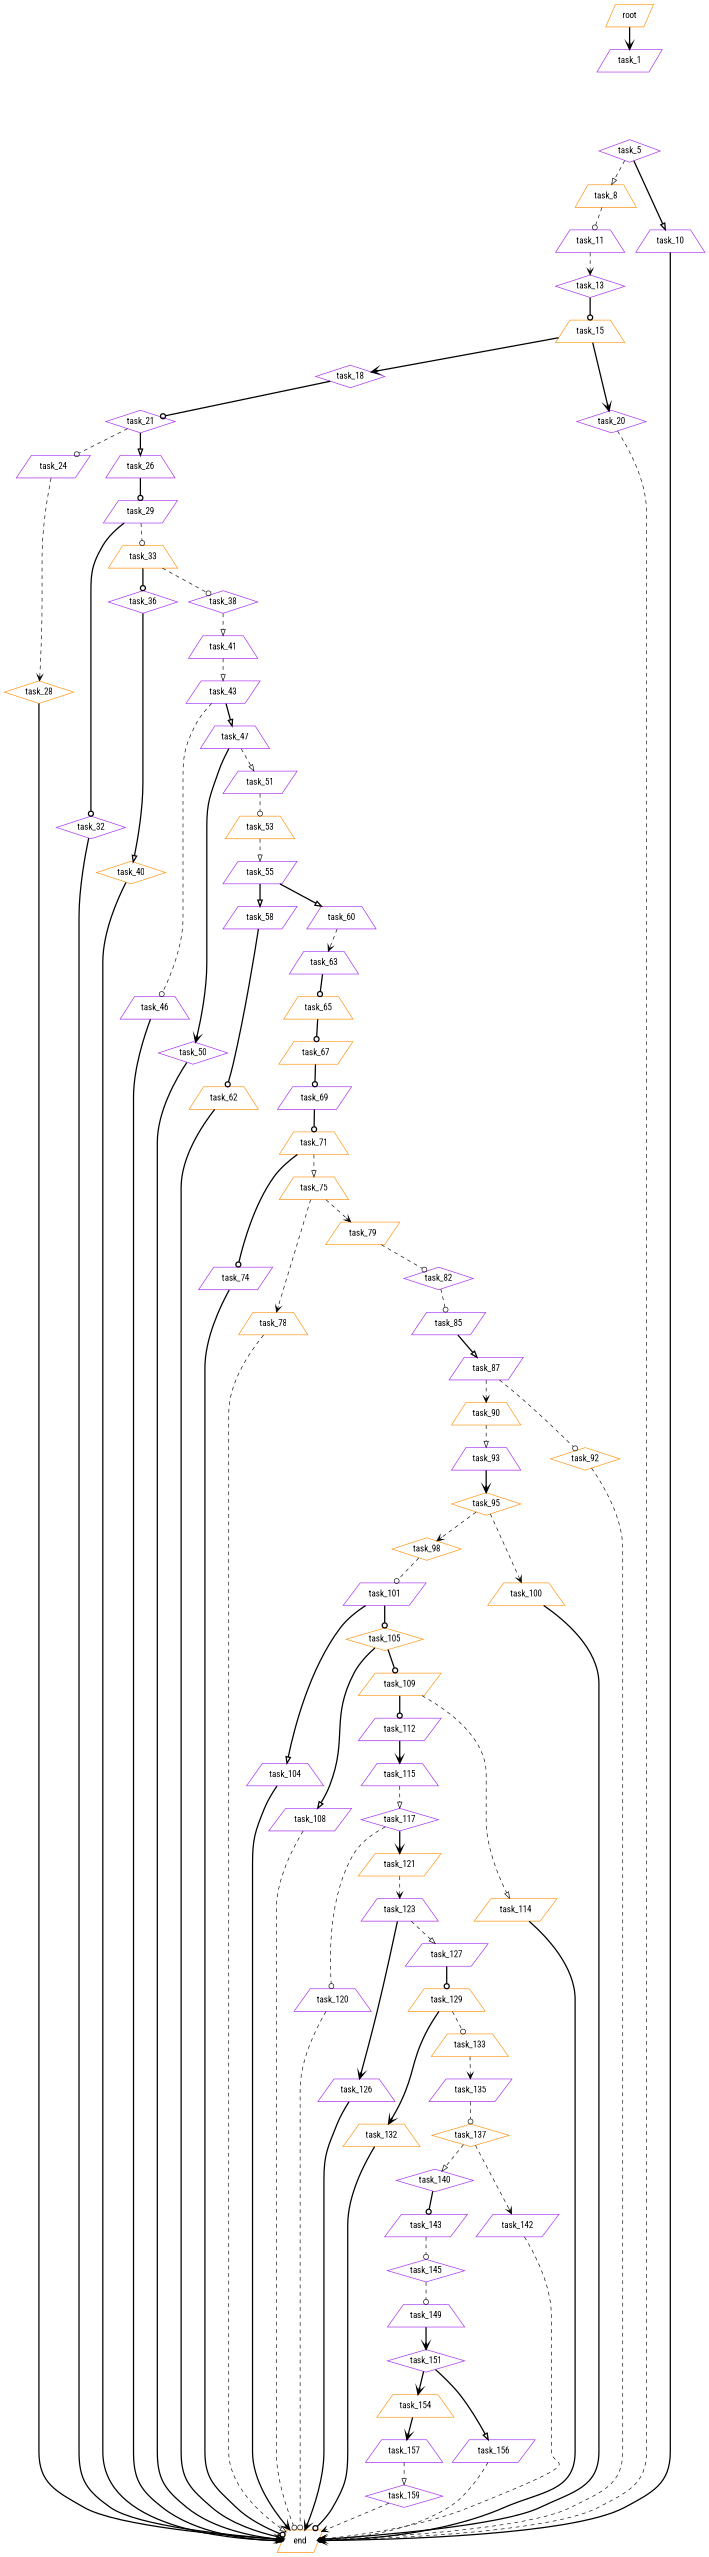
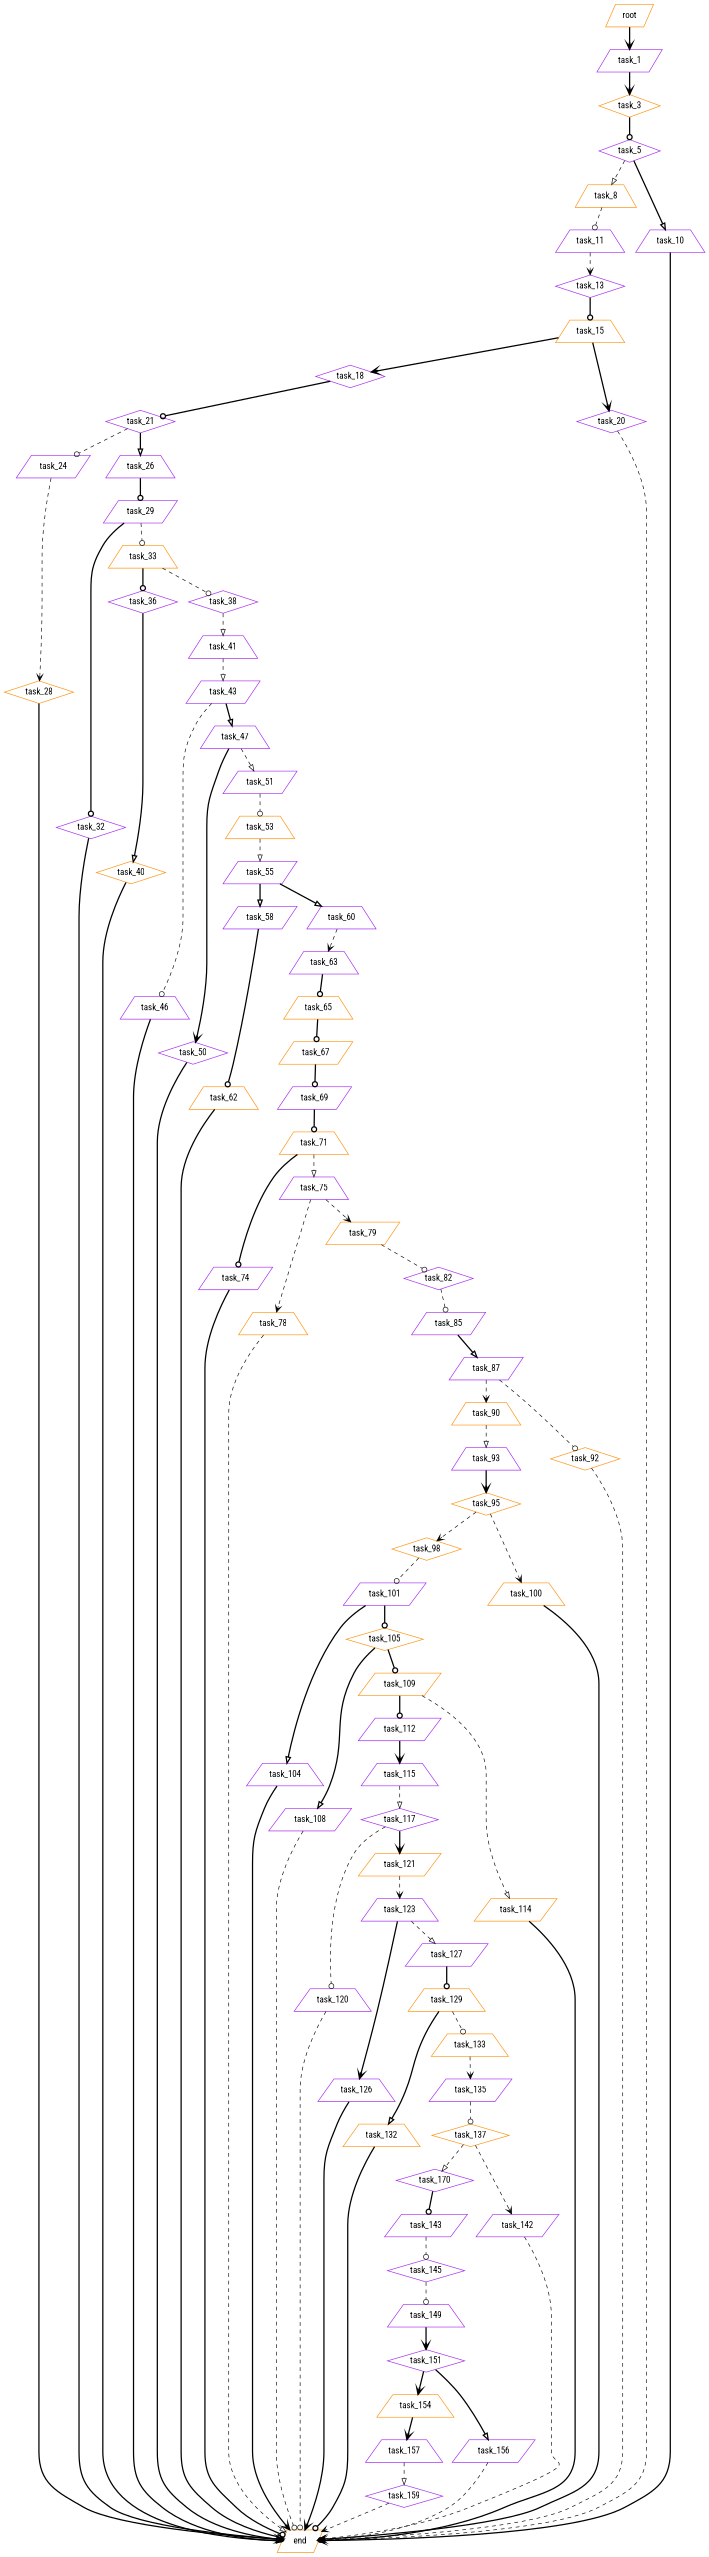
none -> (630, 106)
(314, 1188) -> (314, 1188)
(414, 2064) -> (414, 2064)
(435, 2180) -> (435, 2180)
